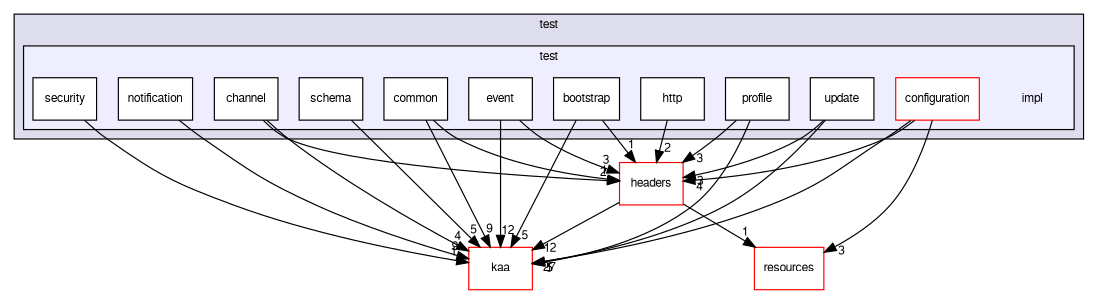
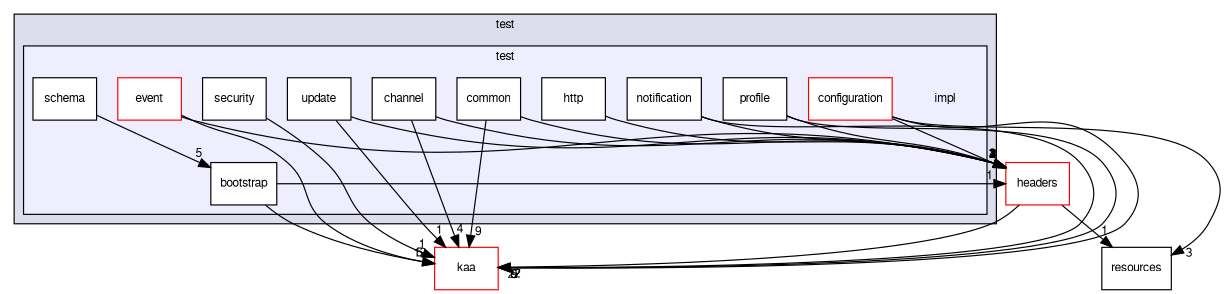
(501, 99) -> (150, 99)
none -> (848, 141)
(411, 179) -> (148, 139)
(789, 269) -> (1137, 269)
